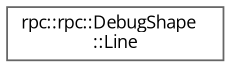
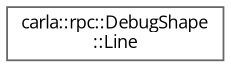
(115, 34) -> (115, 34)
